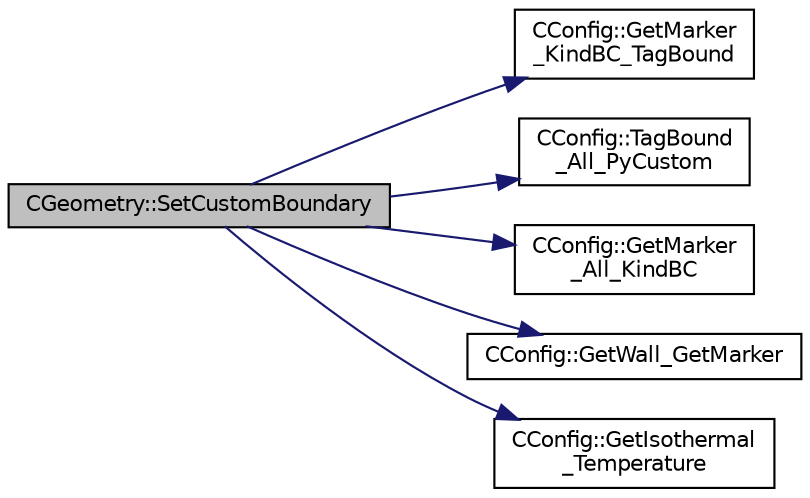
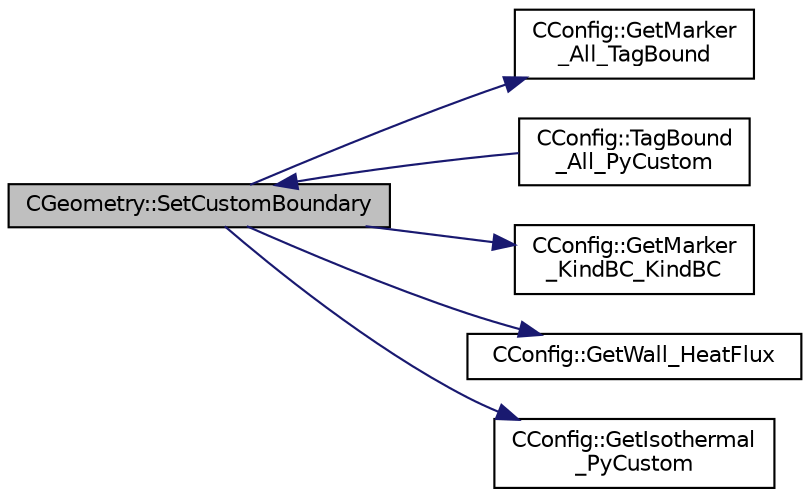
(634, 44) -> (634, 44)
(444, 190) -> (408, 165)
(634, 260) -> (634, 260)
(634, 357) -> (634, 357)
(634, 453) -> (634, 453)
